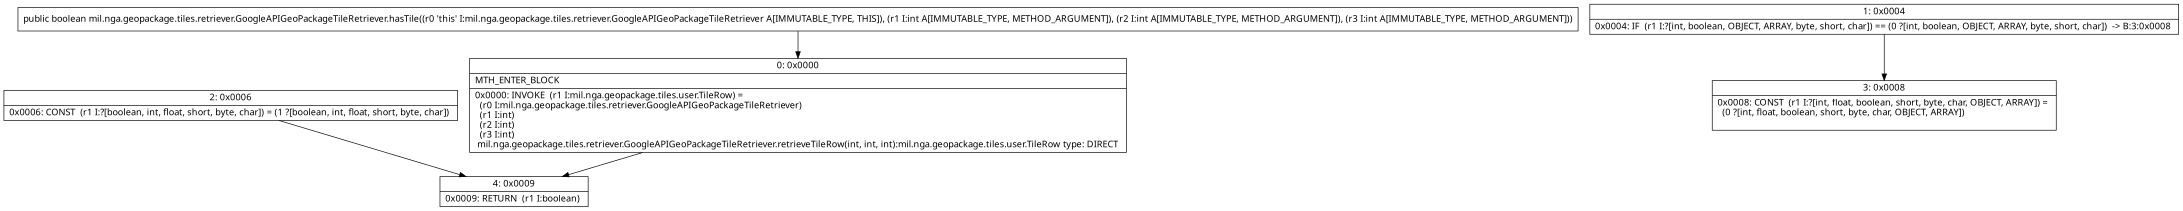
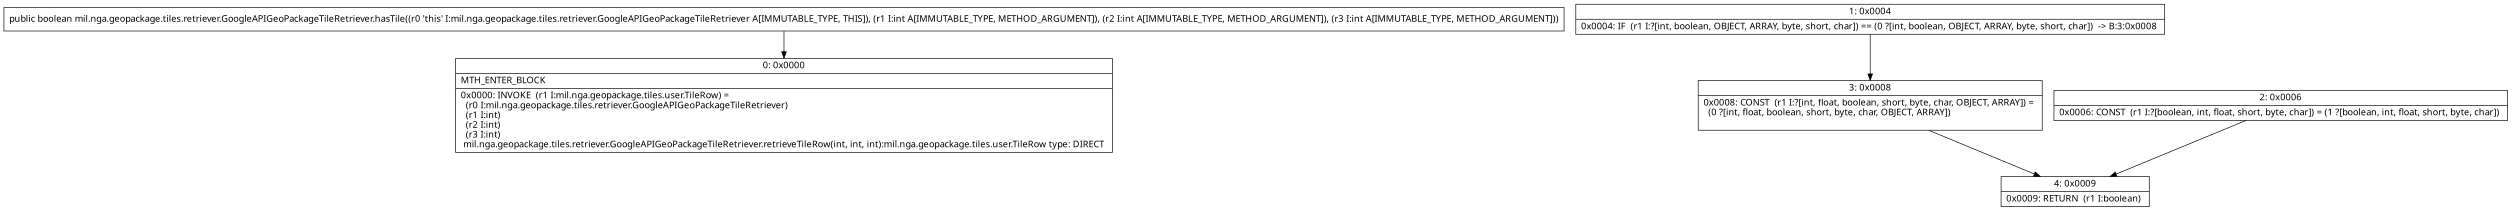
(606, 164) -> (1982, 152)
